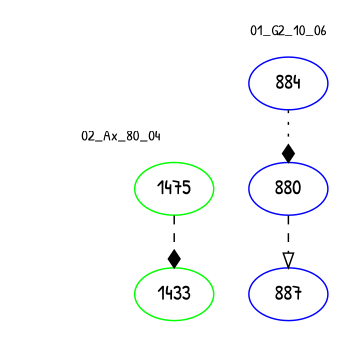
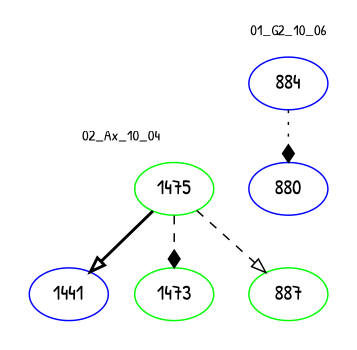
(122, 137) -> (122, 137)
(288, 234) -> (216, 227)
none -> (69, 294)
(174, 294) -> (174, 294)
(288, 294) -> (288, 294)
